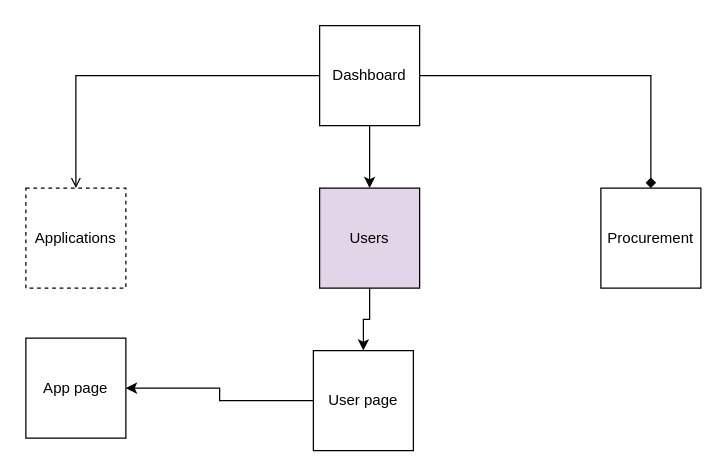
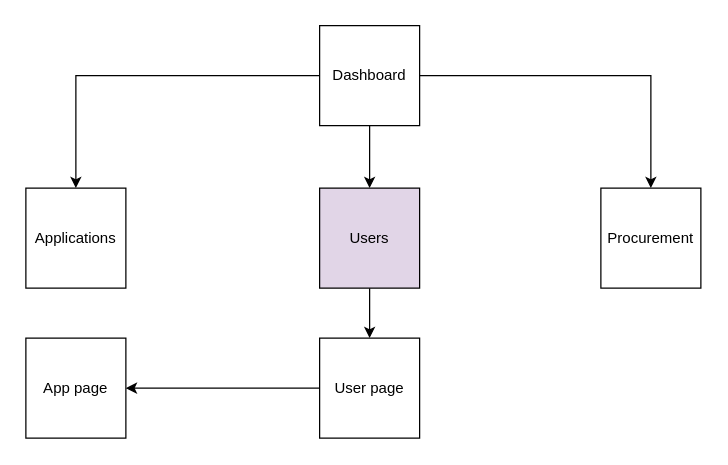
(651, 177) -> (651, 178)
(76, 180) -> (76, 178)
(76, 238) -> (76, 238)
(363, 401) -> (369, 388)
